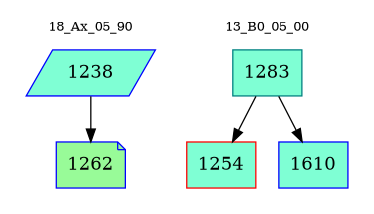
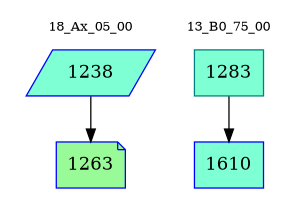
(91, 28) -> (91, 28)
(267, 28) -> (229, 28)
(91, 165) -> (91, 165)
(221, 165) -> none
